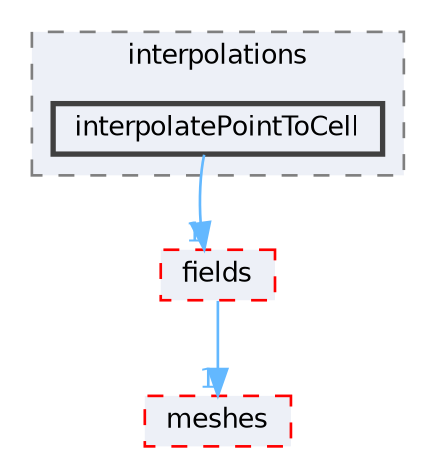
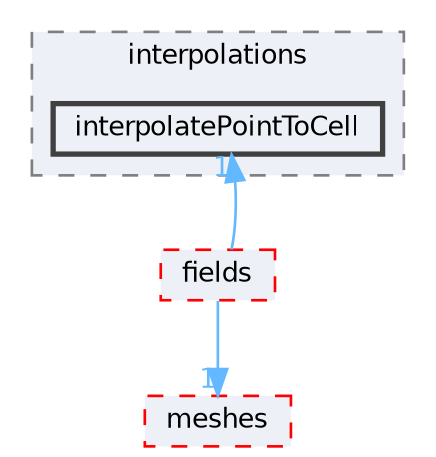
(200, 192) -> (235, 216)
